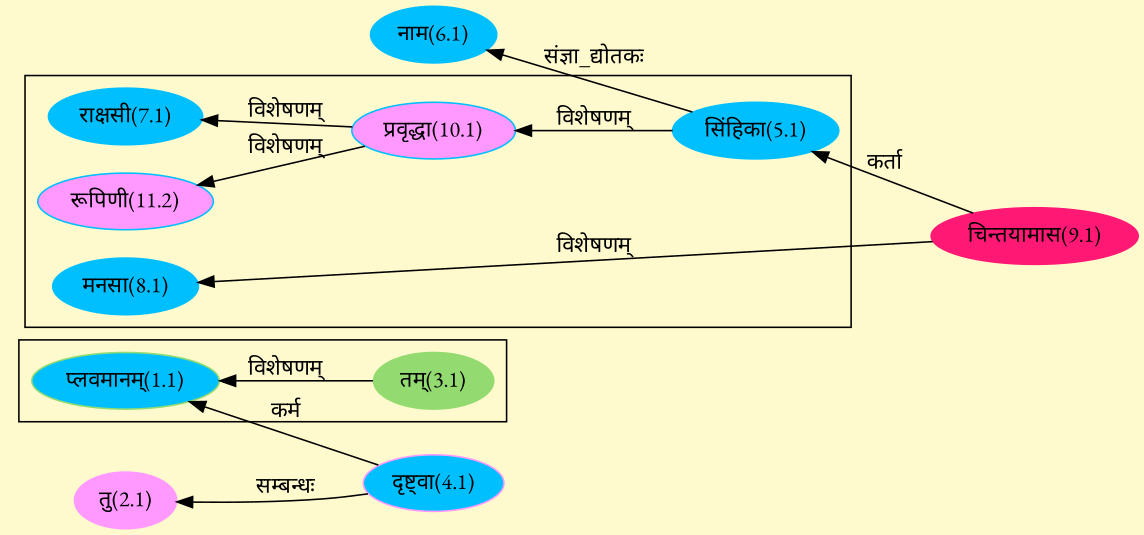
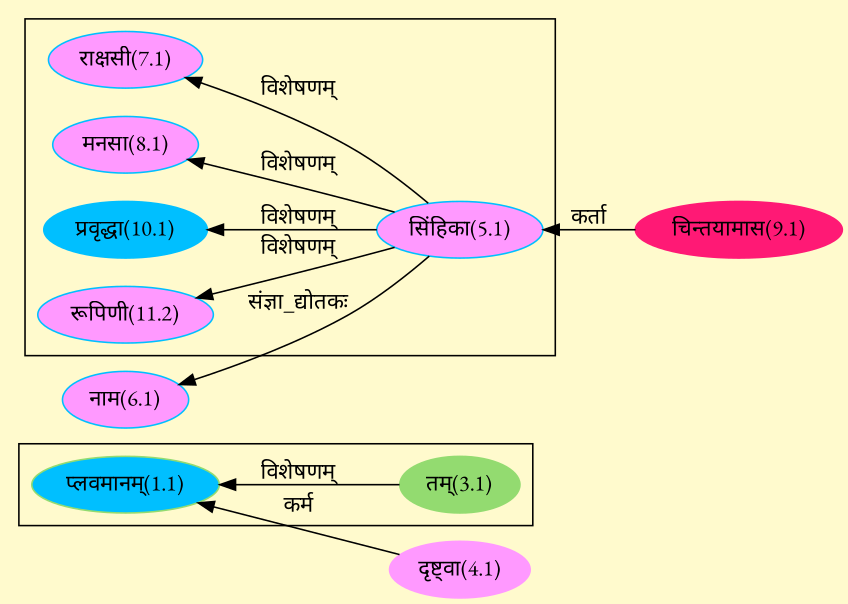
(434, 35) -> (126, 400)
(126, 116) -> (126, 60)
(285, 124) -> (321, 132)
(434, 131) -> (126, 230)
(756, 131) -> (460, 230)
(289, 164) -> (303, 271)
(574, 262) -> (299, 187)
(126, 286) -> (126, 145)
(434, 483) -> (460, 570)
(126, 500) -> none
